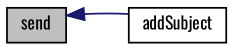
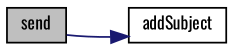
(106, 13) -> (89, 37)
